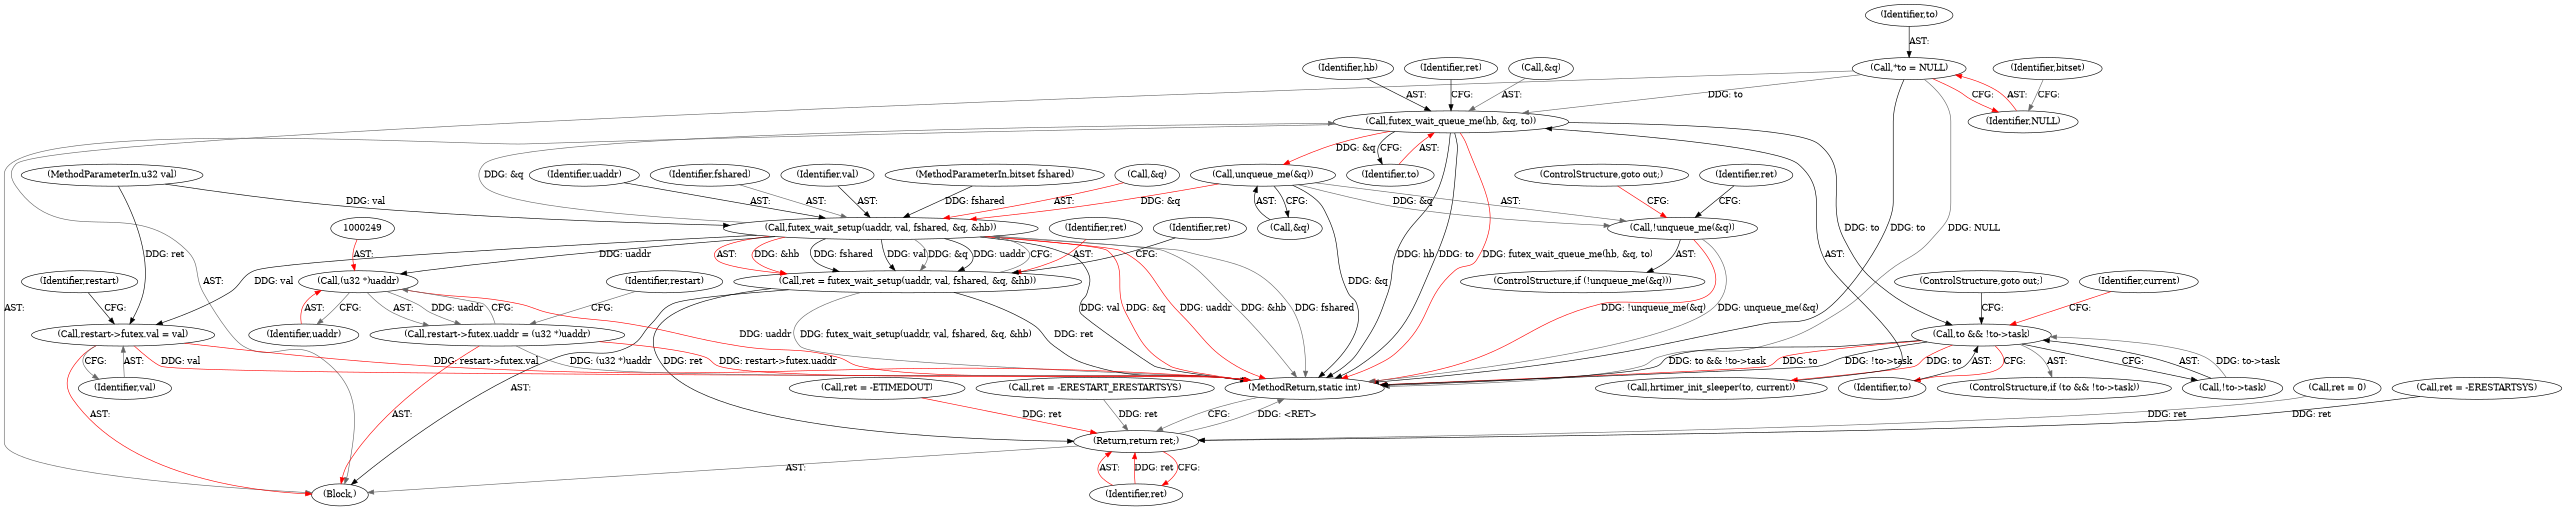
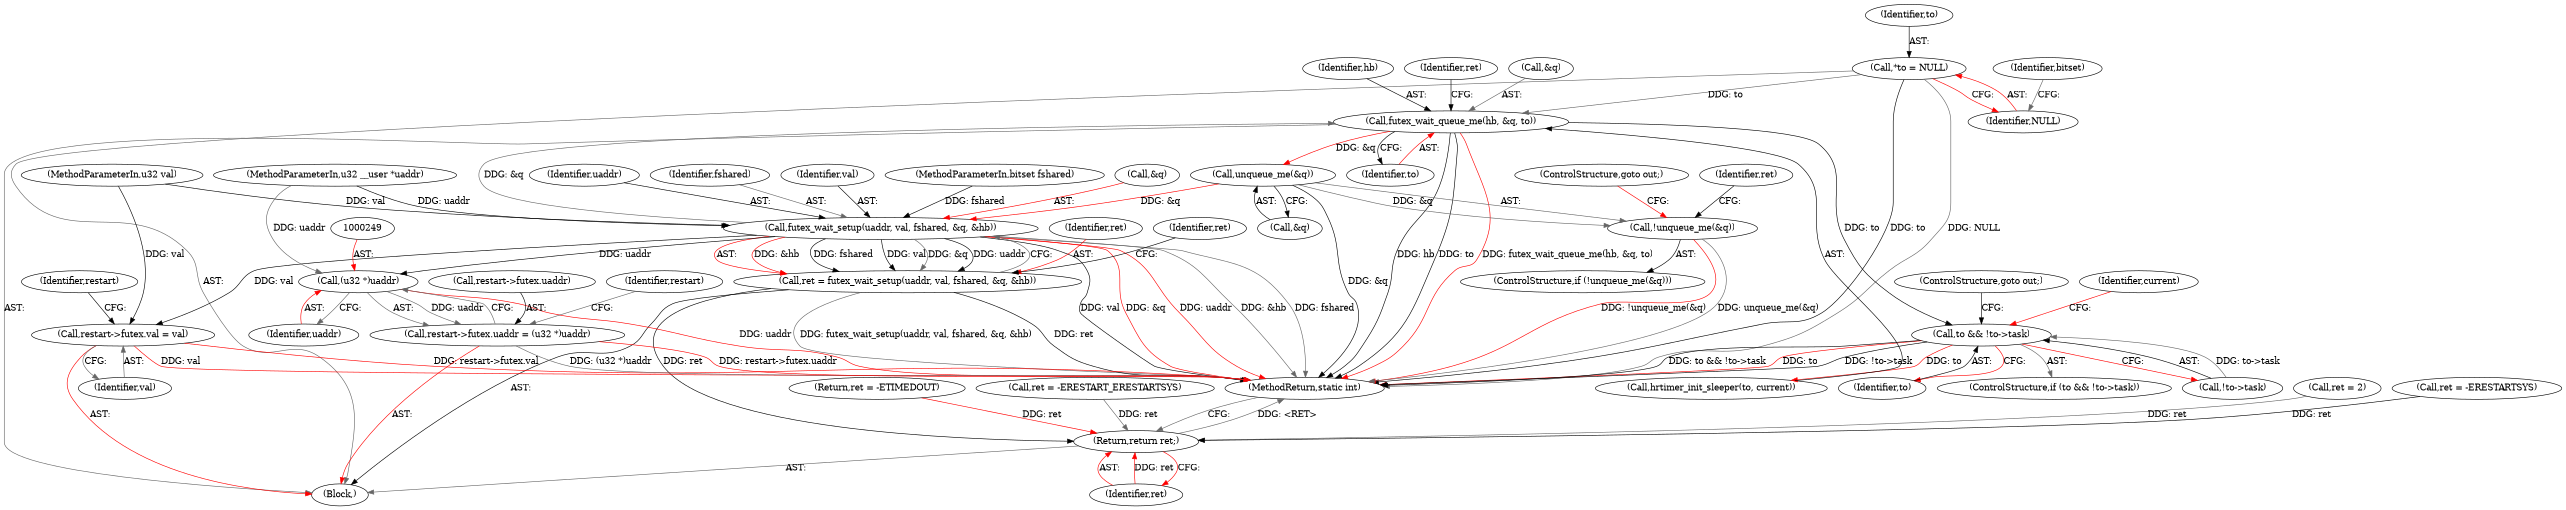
none -> (335, 175)
(165, 255) -> (165, 255)
none -> (512, 282)
(2107, 362) -> (2107, 362)
(877, 388) -> (877, 388)
(2337, 388) -> (2337, 388)
